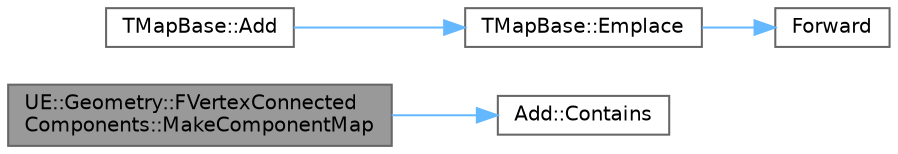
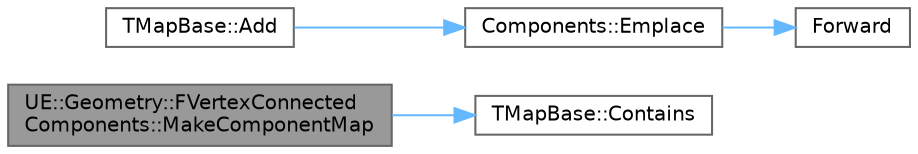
(584, 28) -> (594, 28)
(584, 115) -> (594, 115)
